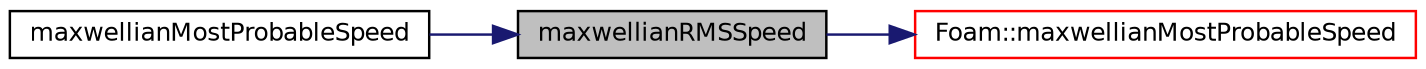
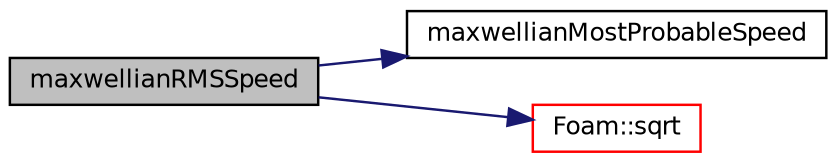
(461, 35) -> (350, 62)
(1166, 35) -> (617, 128)
